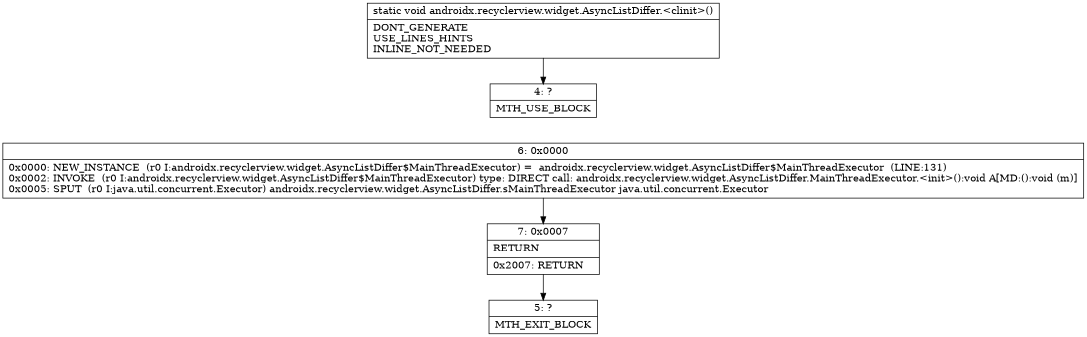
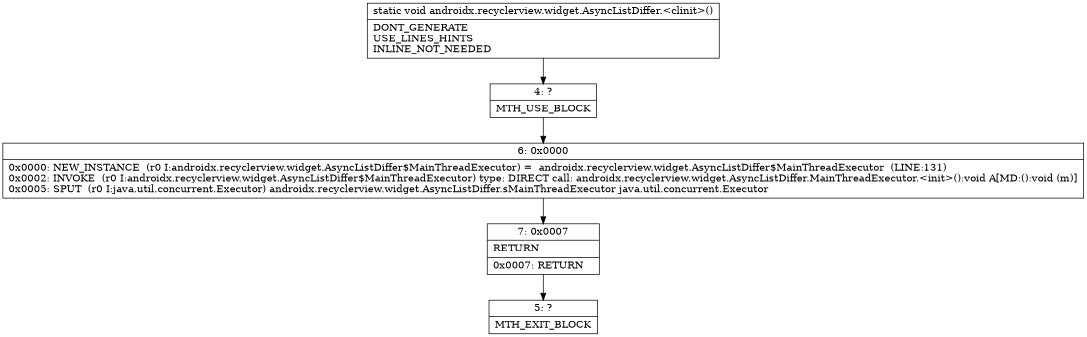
none -> (543, 127)
(543, 266) -> (543, 266)
